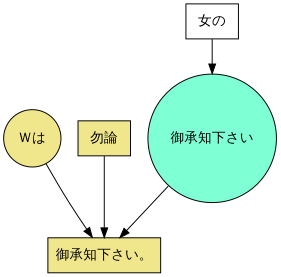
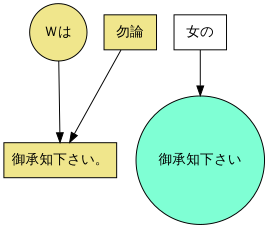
(147, 208) -> none
